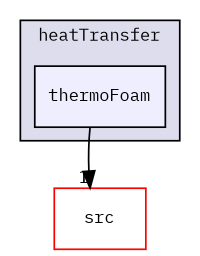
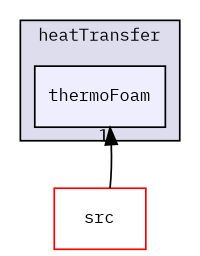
(89, 152) -> (111, 166)
